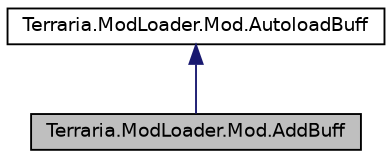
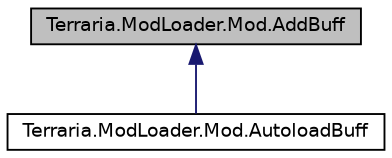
(196, 89) -> (196, 89)
